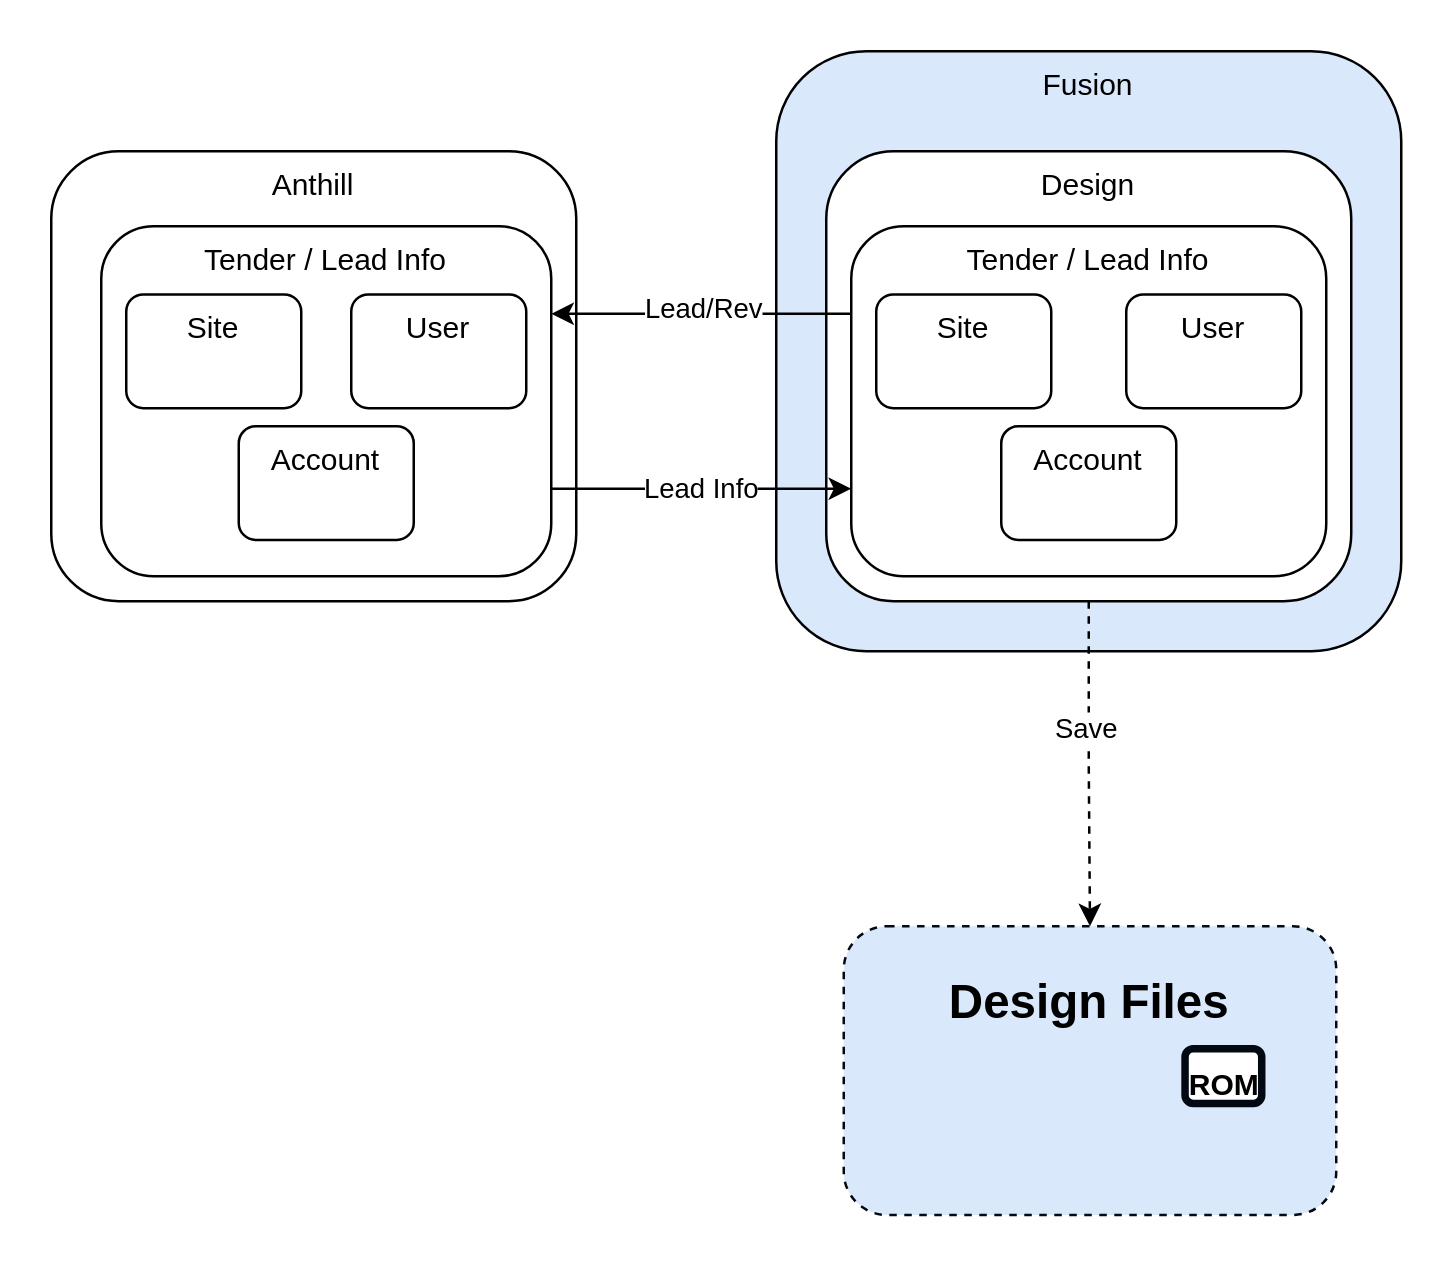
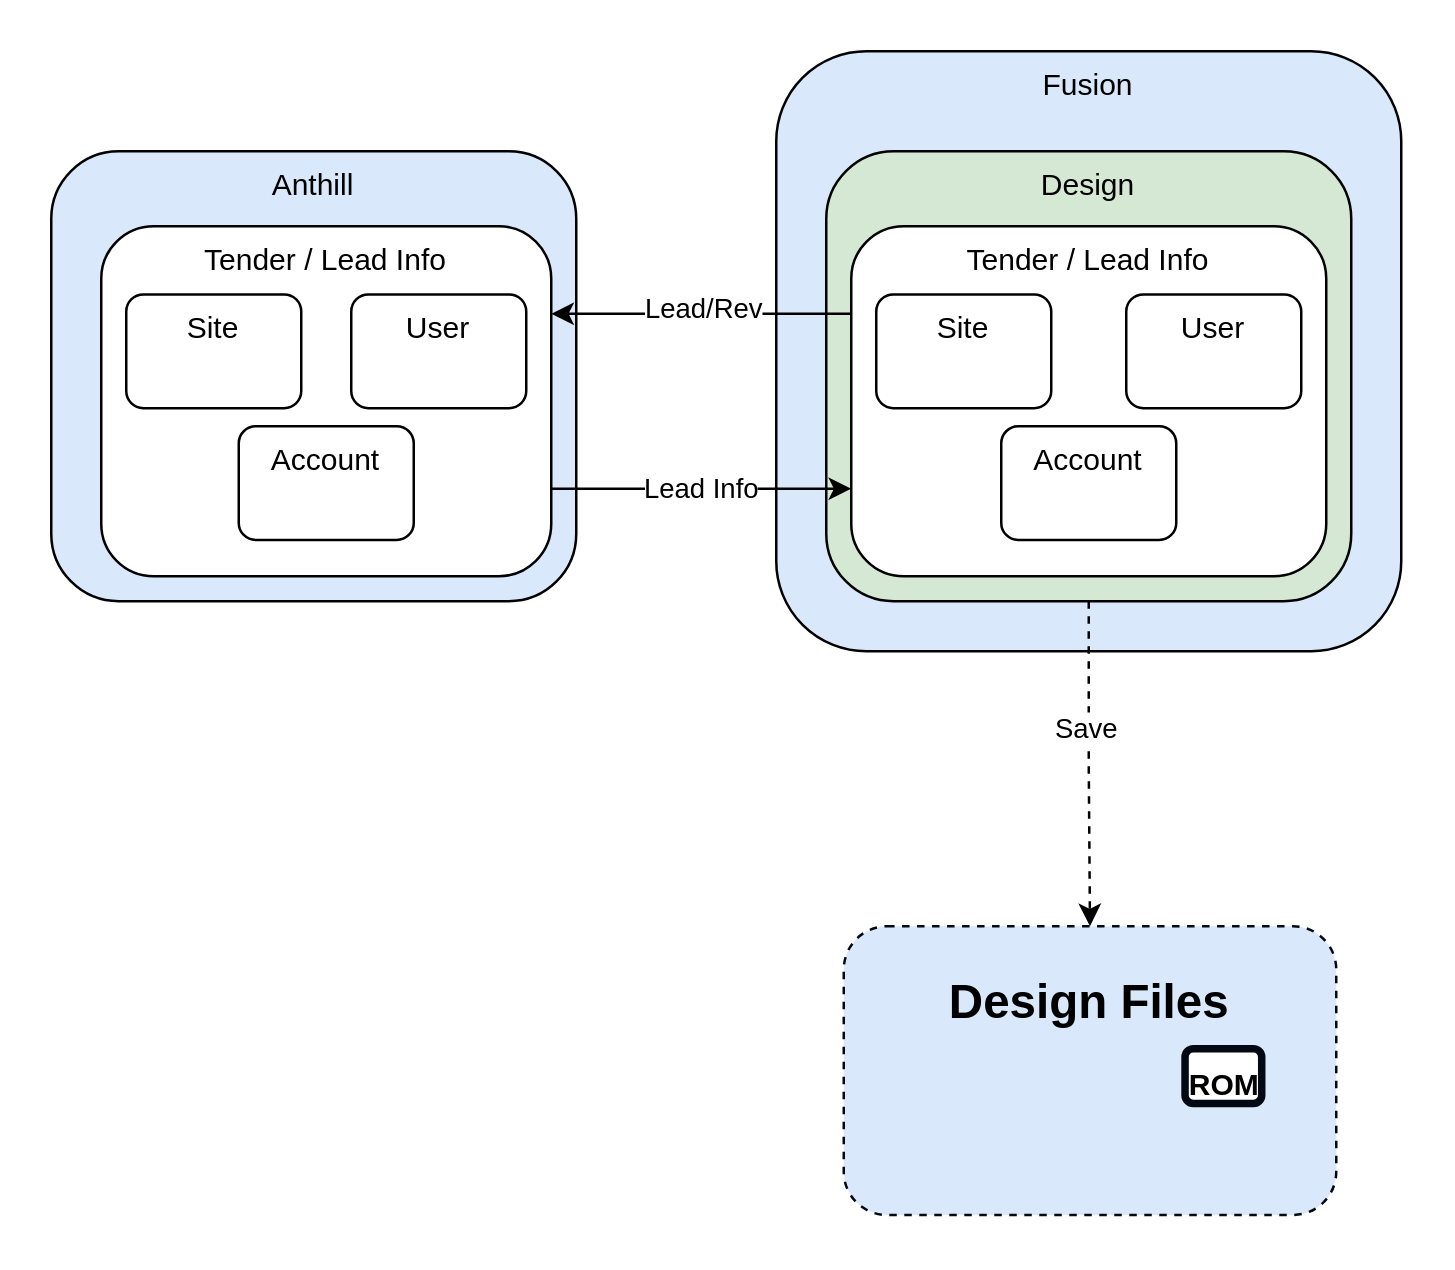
(314, 187) -> (314, 187)
(1089, 187) -> (1089, 187)
